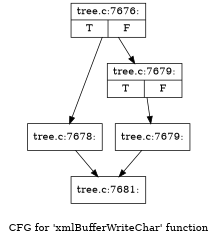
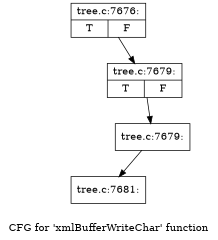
(65, 137) -> none
